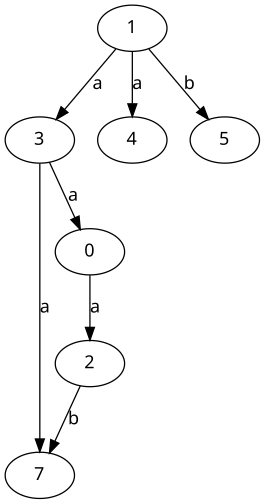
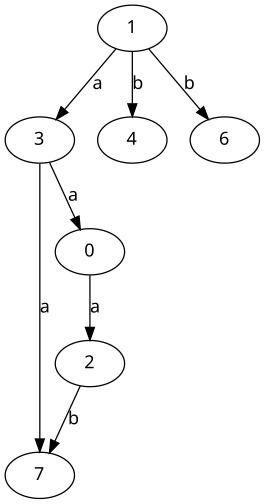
(137, 84) -> (138, 84)
(225, 140) -> (225, 140)
